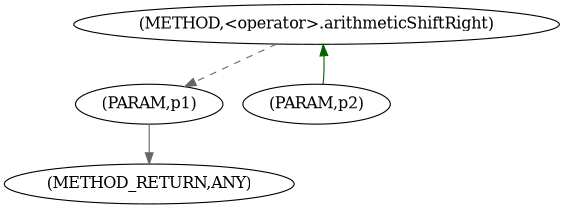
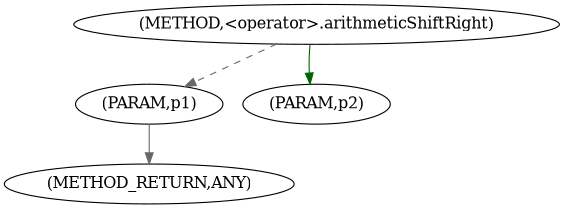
(324, 70) -> (309, 59)
